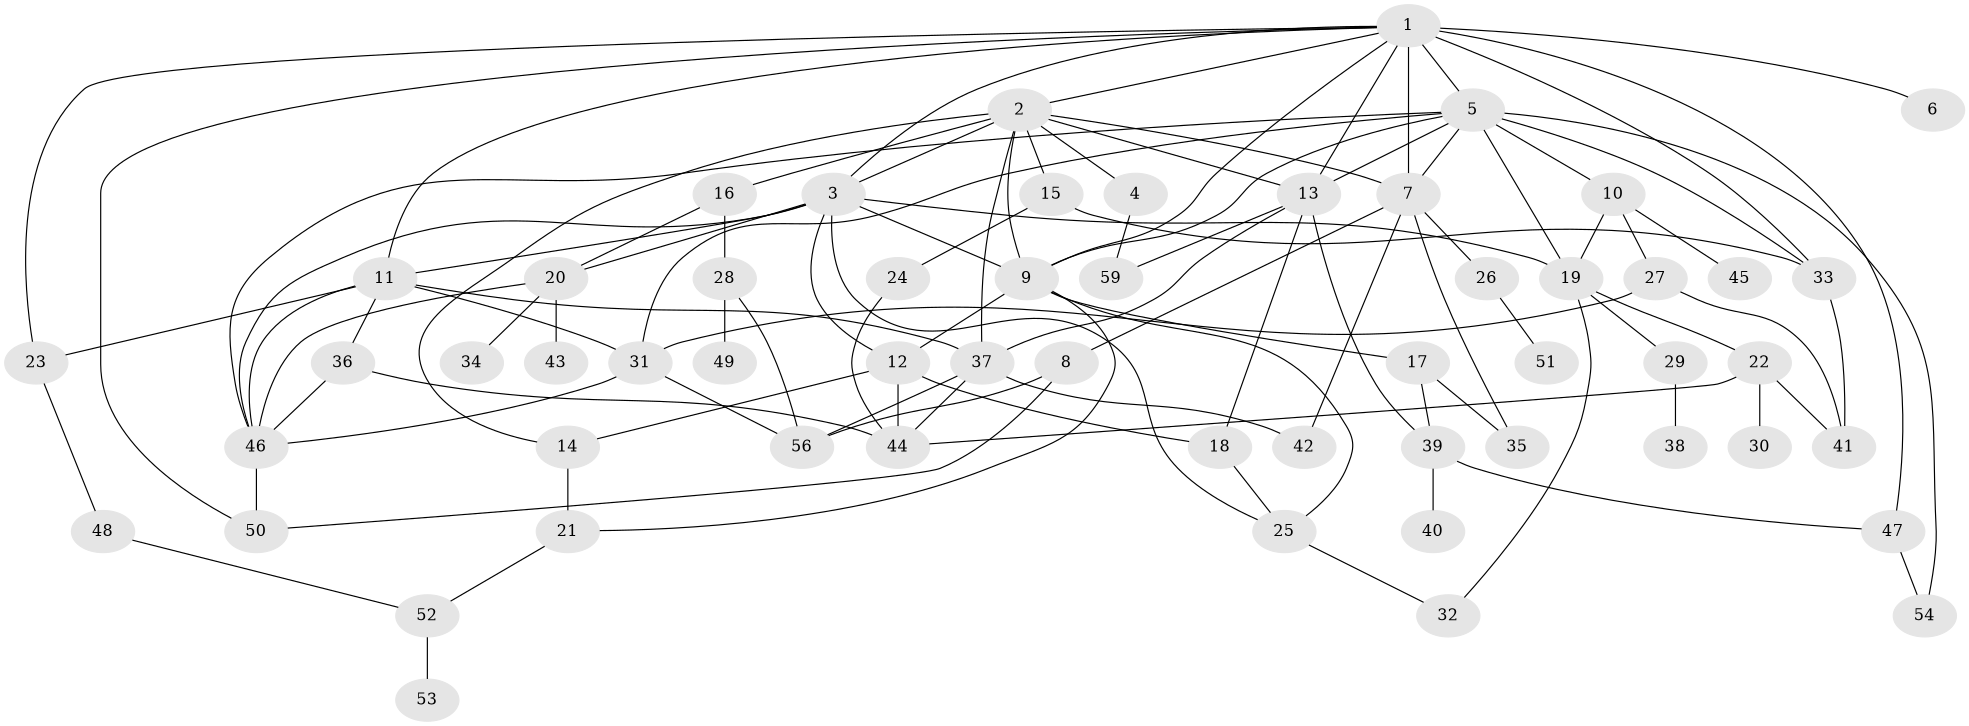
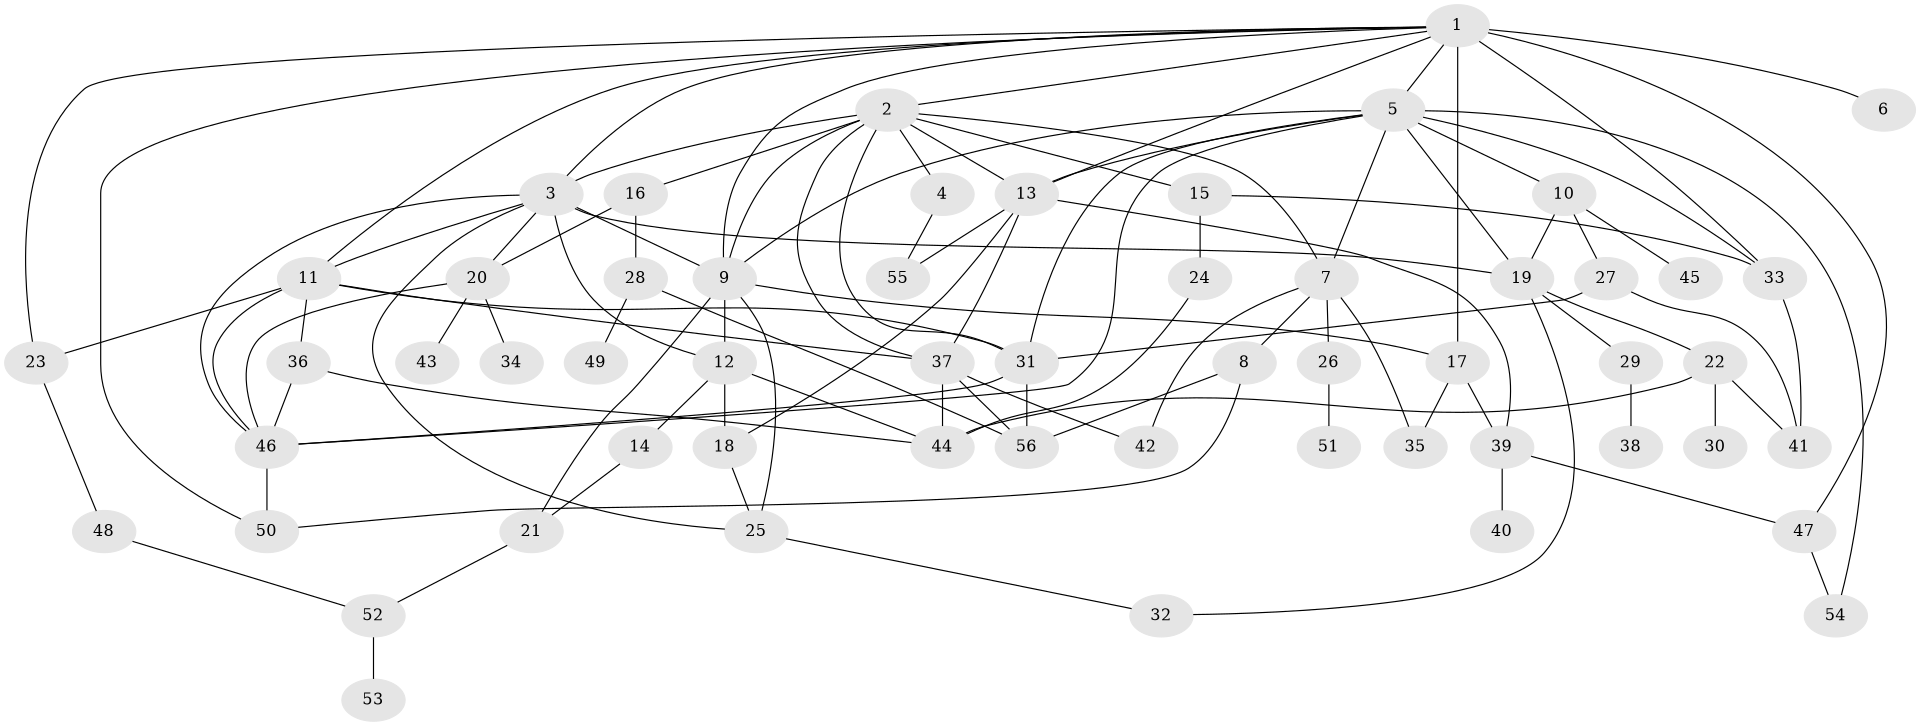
(1409, 104) -> (1458, 179)
(601, 204) -> (851, 291)
(1111, 279) -> (898, 279)
